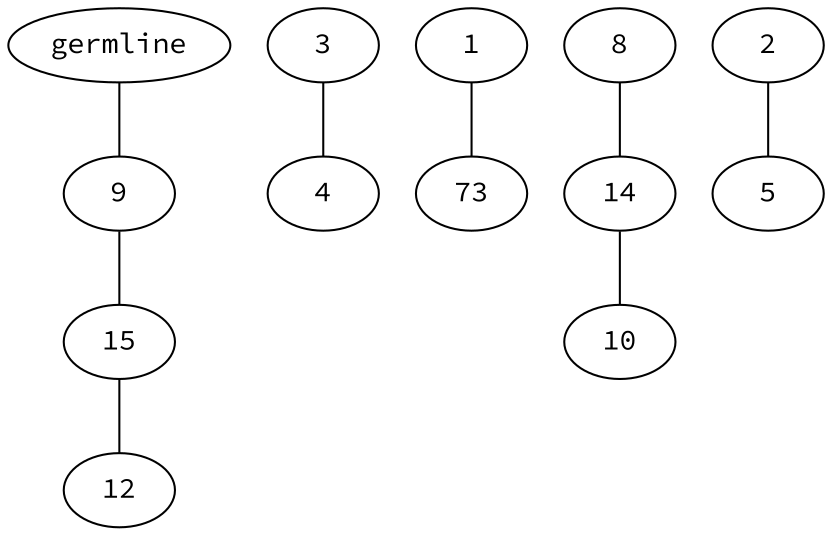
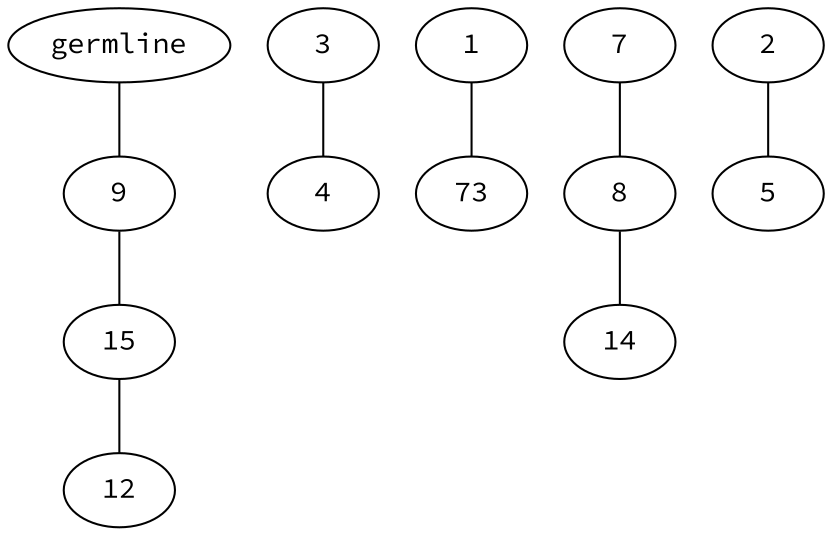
none -> (620, 45)
(620, 342) -> none
